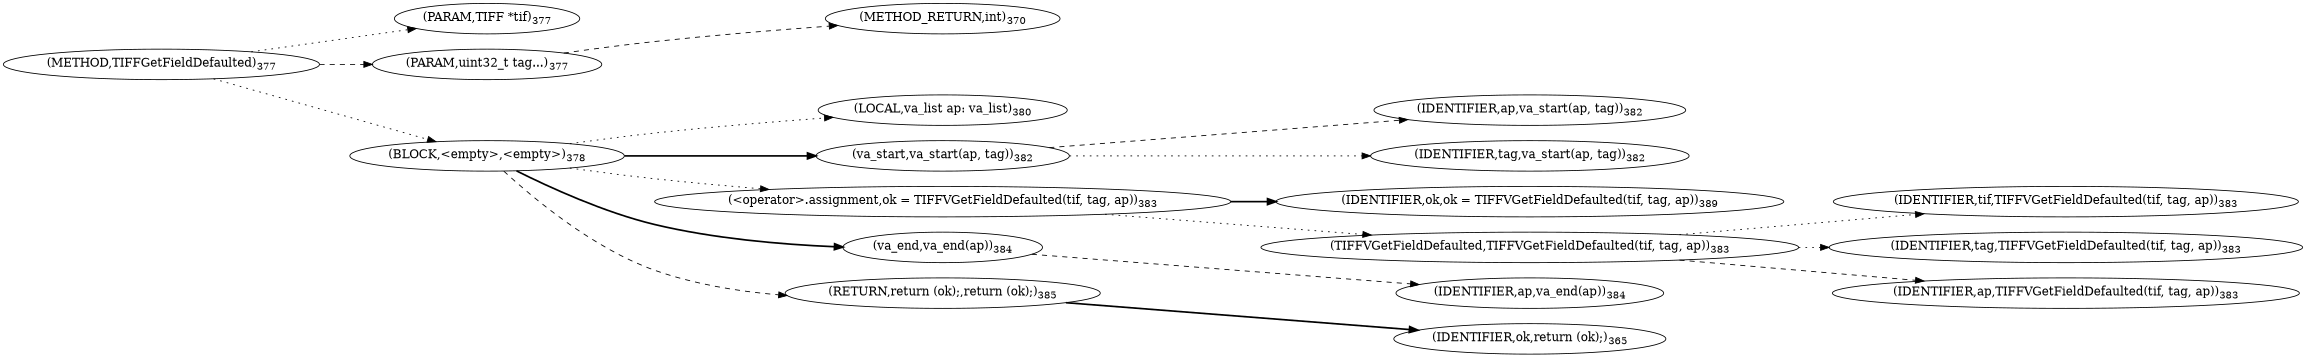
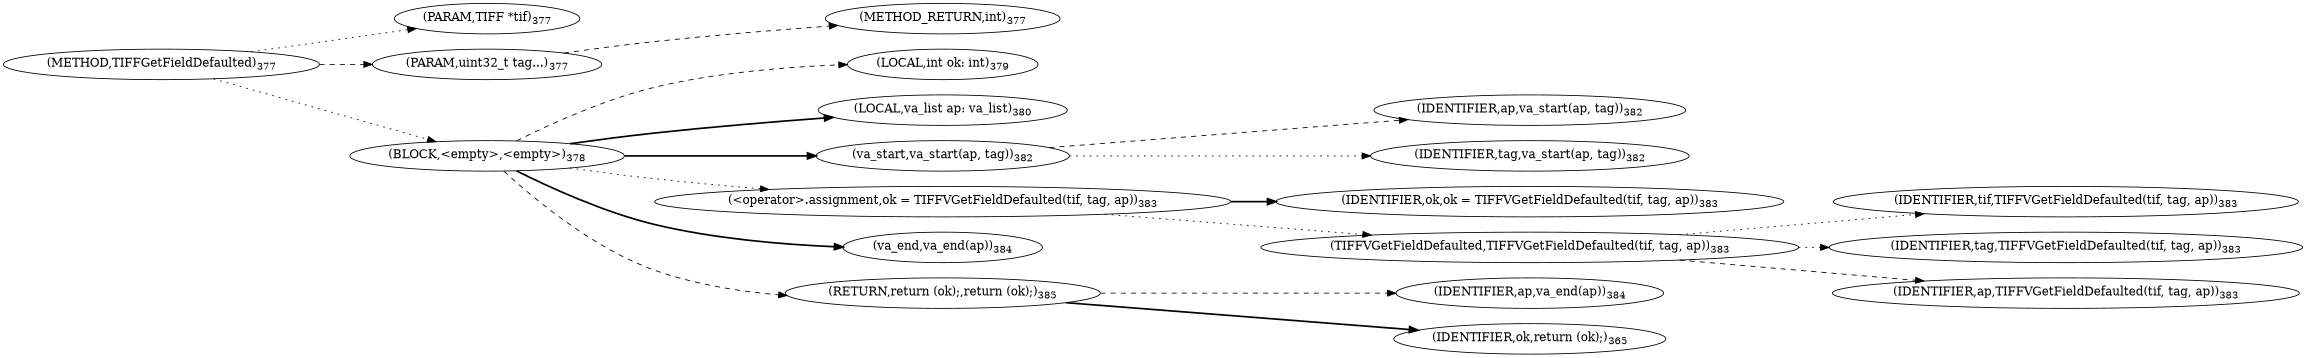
(1016, 17) -> (1016, 17)
none -> (943, 64)
(697, 129) -> (697, 129)
(1709, 200) -> (1709, 200)
(1221, 269) -> (1244, 293)
